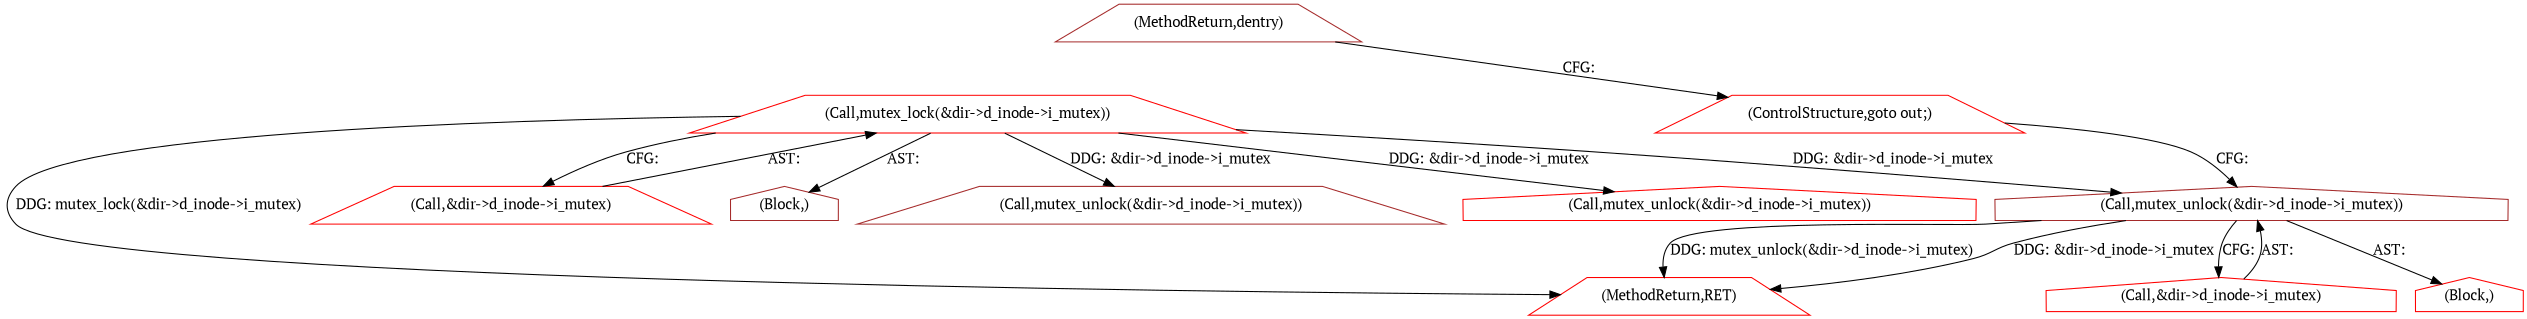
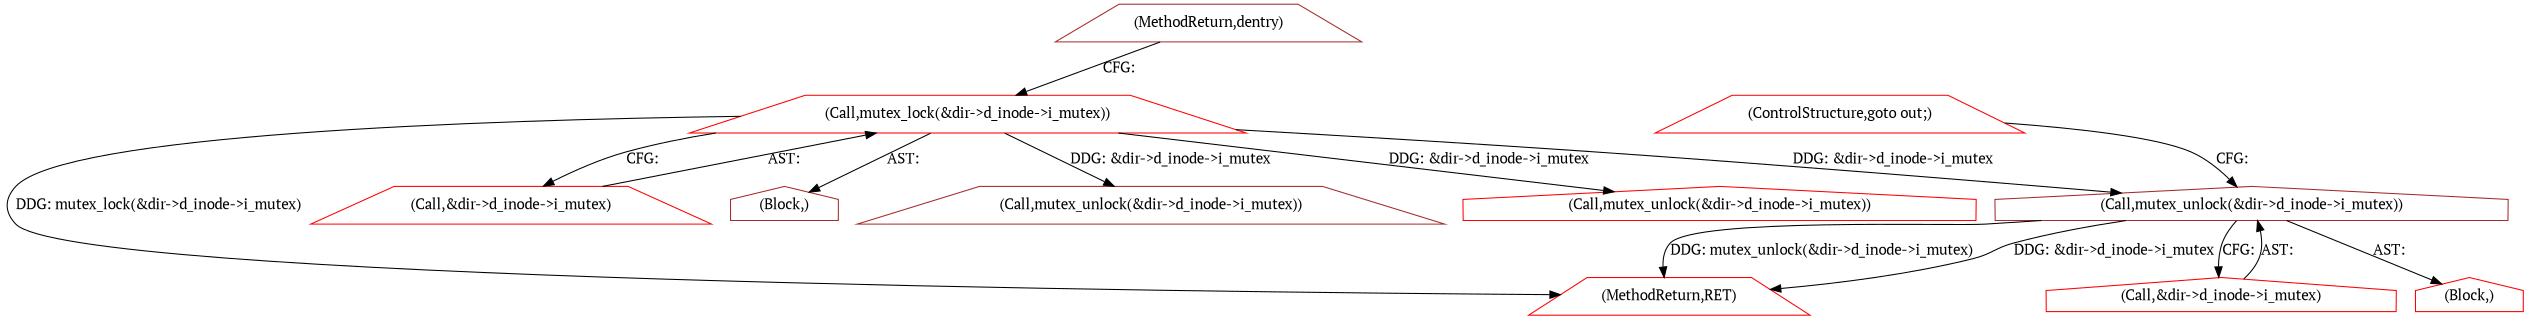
(1526, 69) -> (1093, 67)
